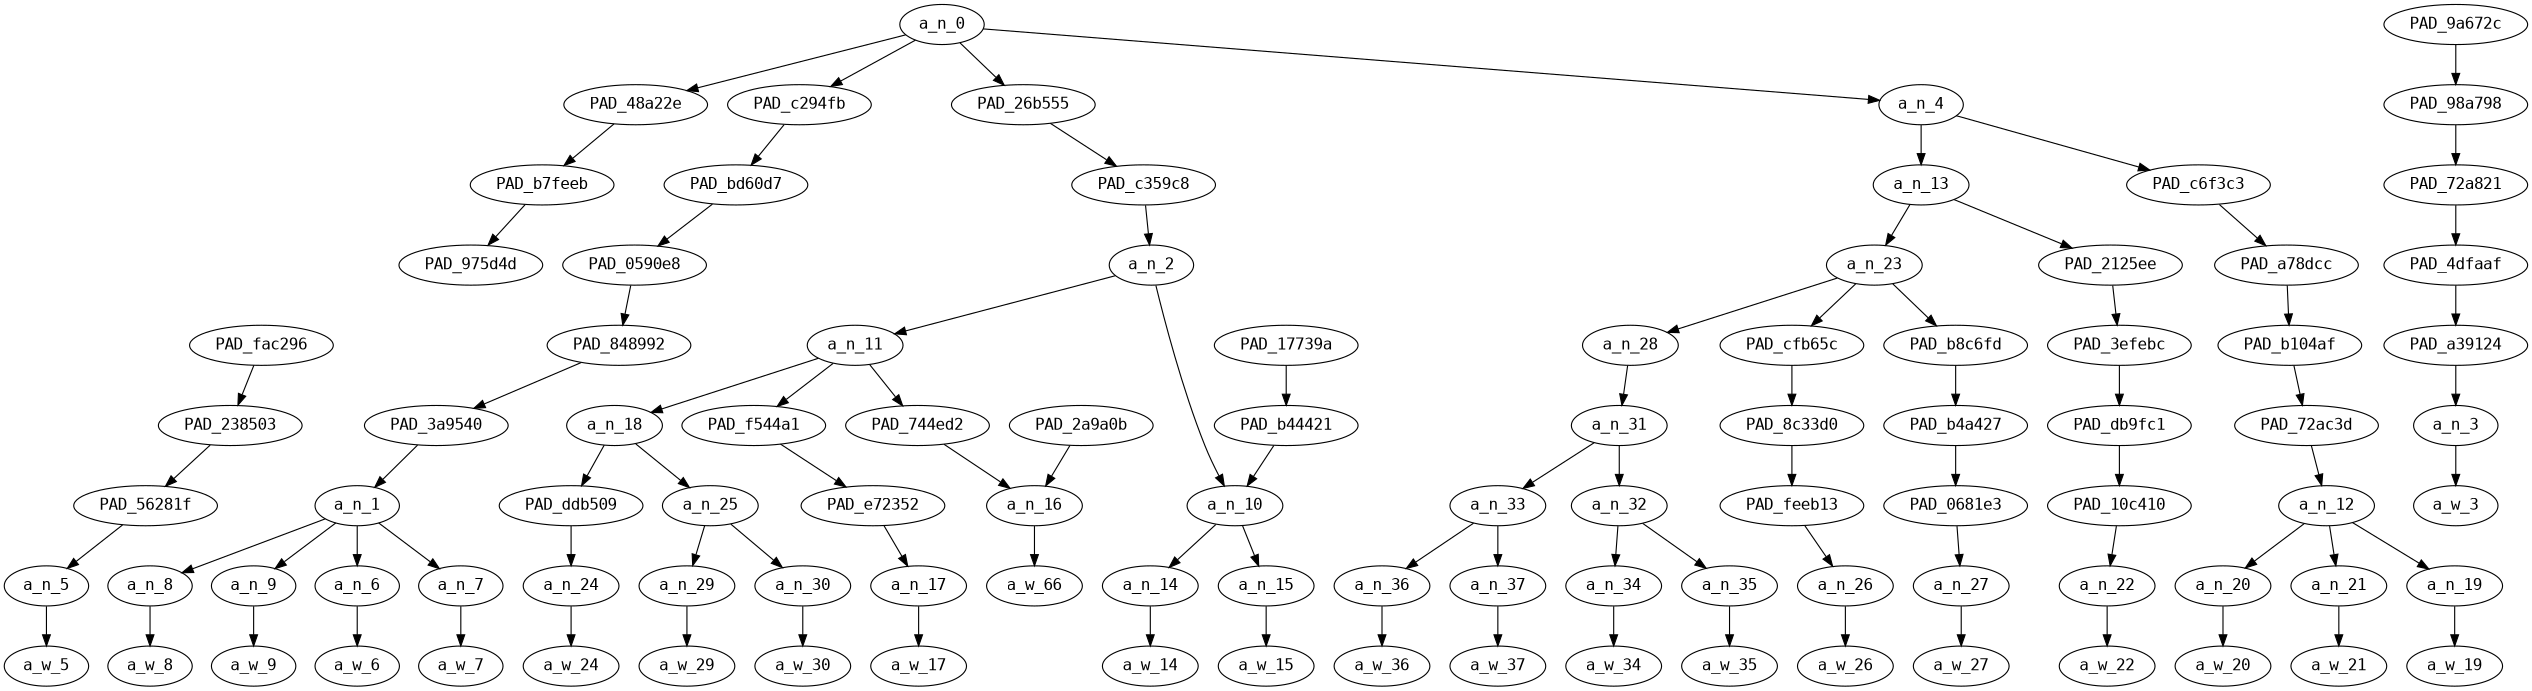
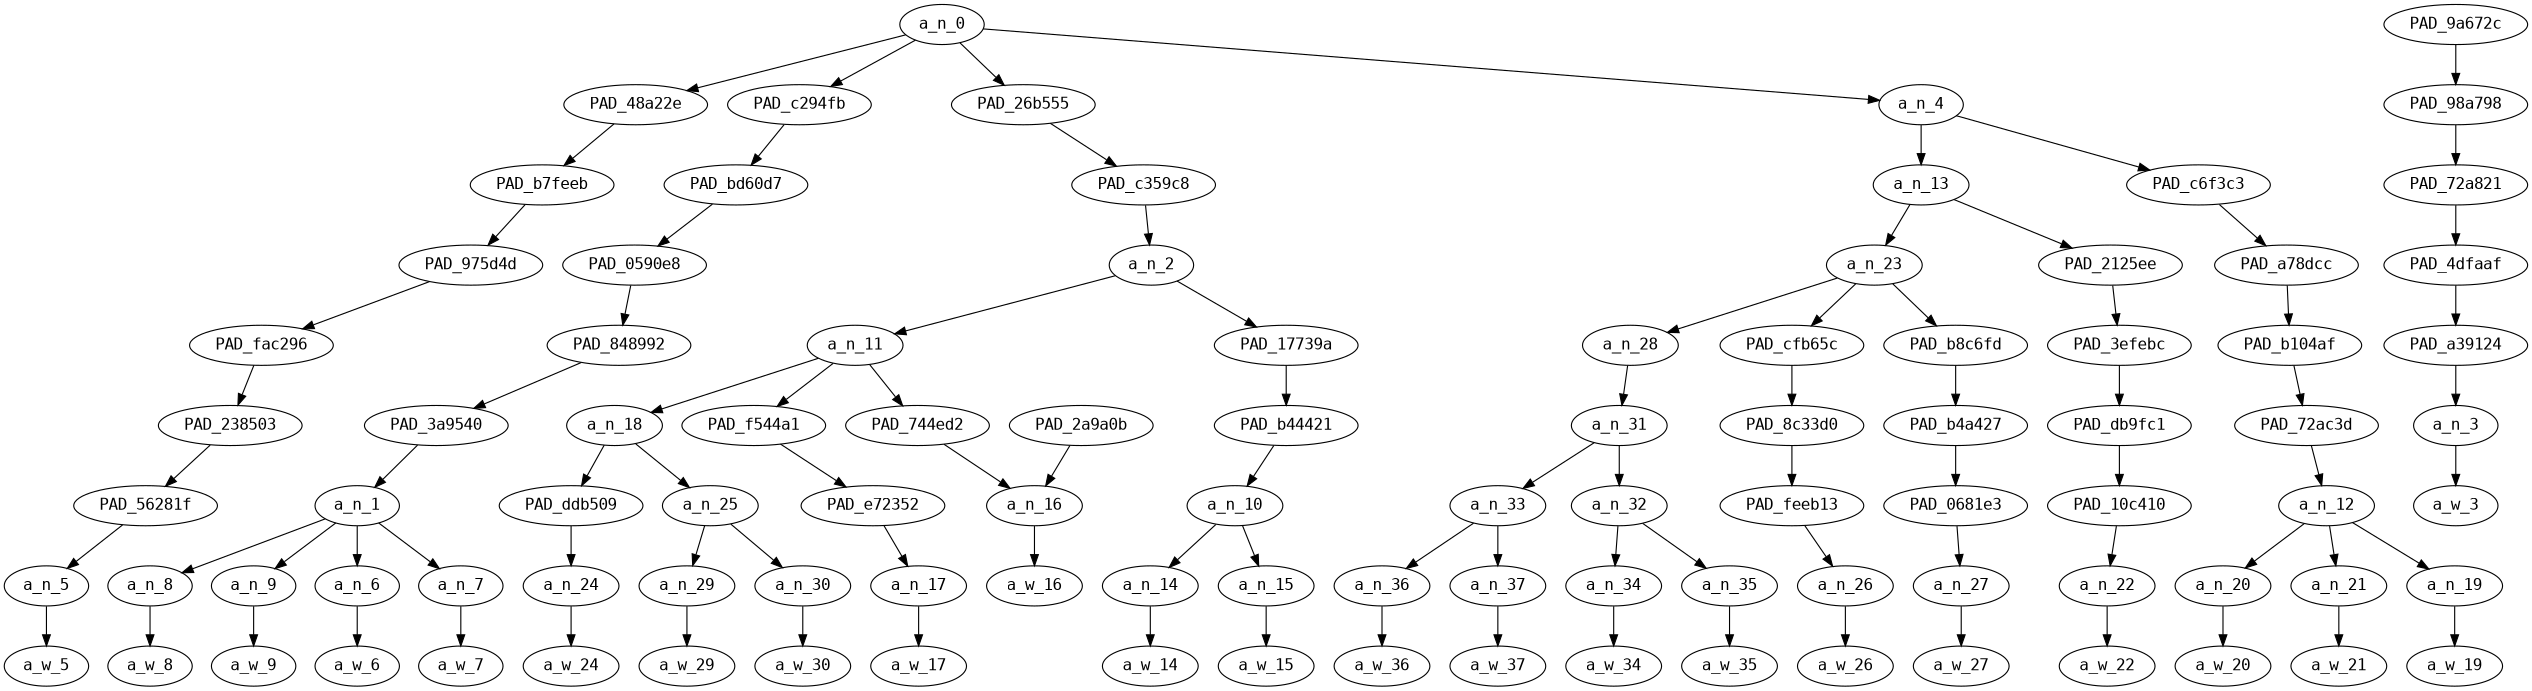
none -> (371, 303)
(1183, 382) -> (1212, 301)
(1034, 586) -> (1034, 586)
